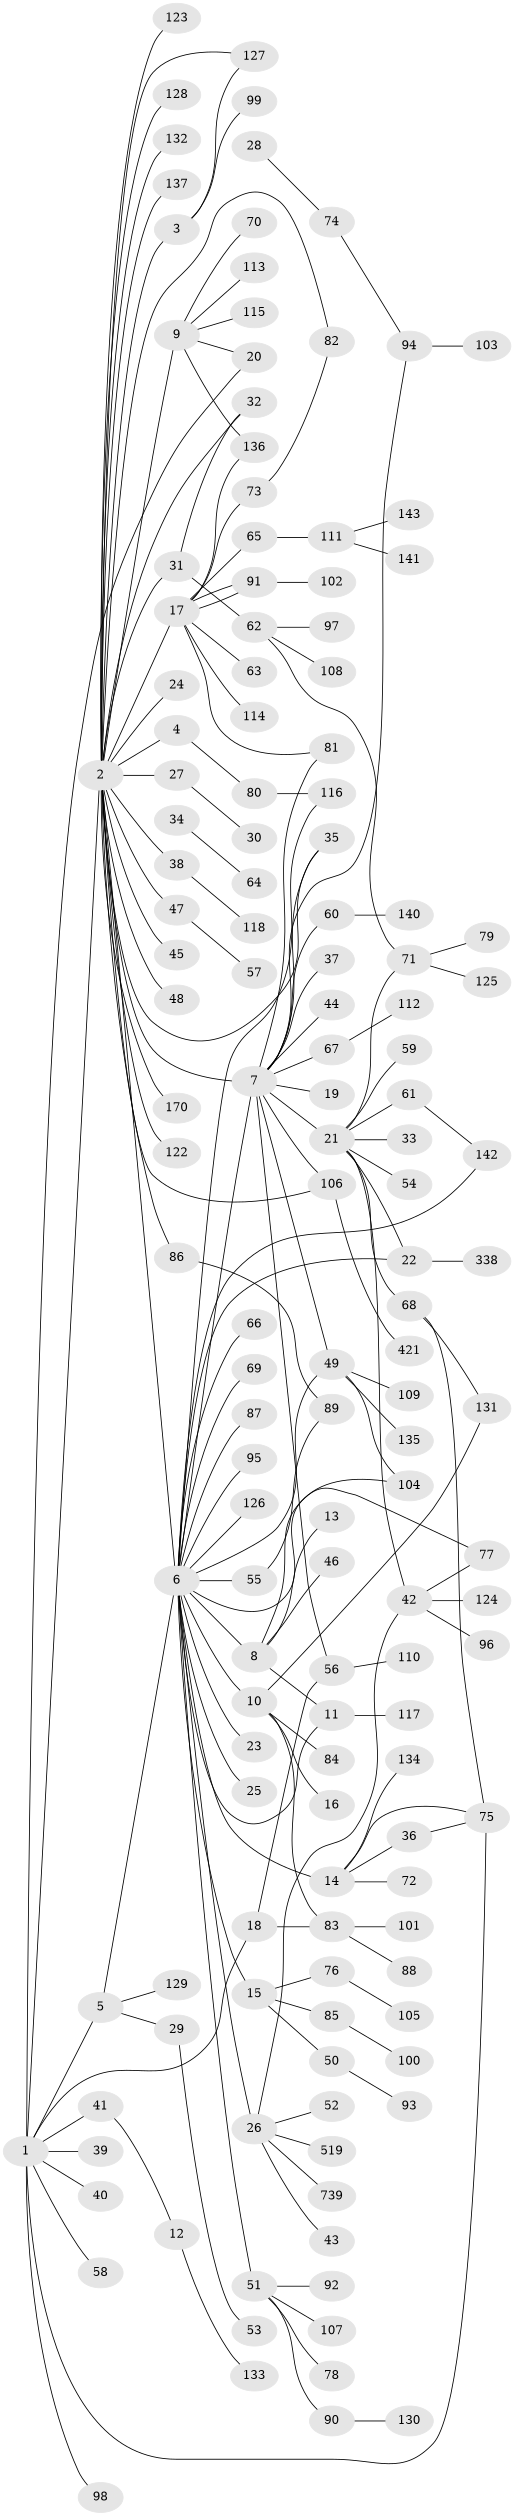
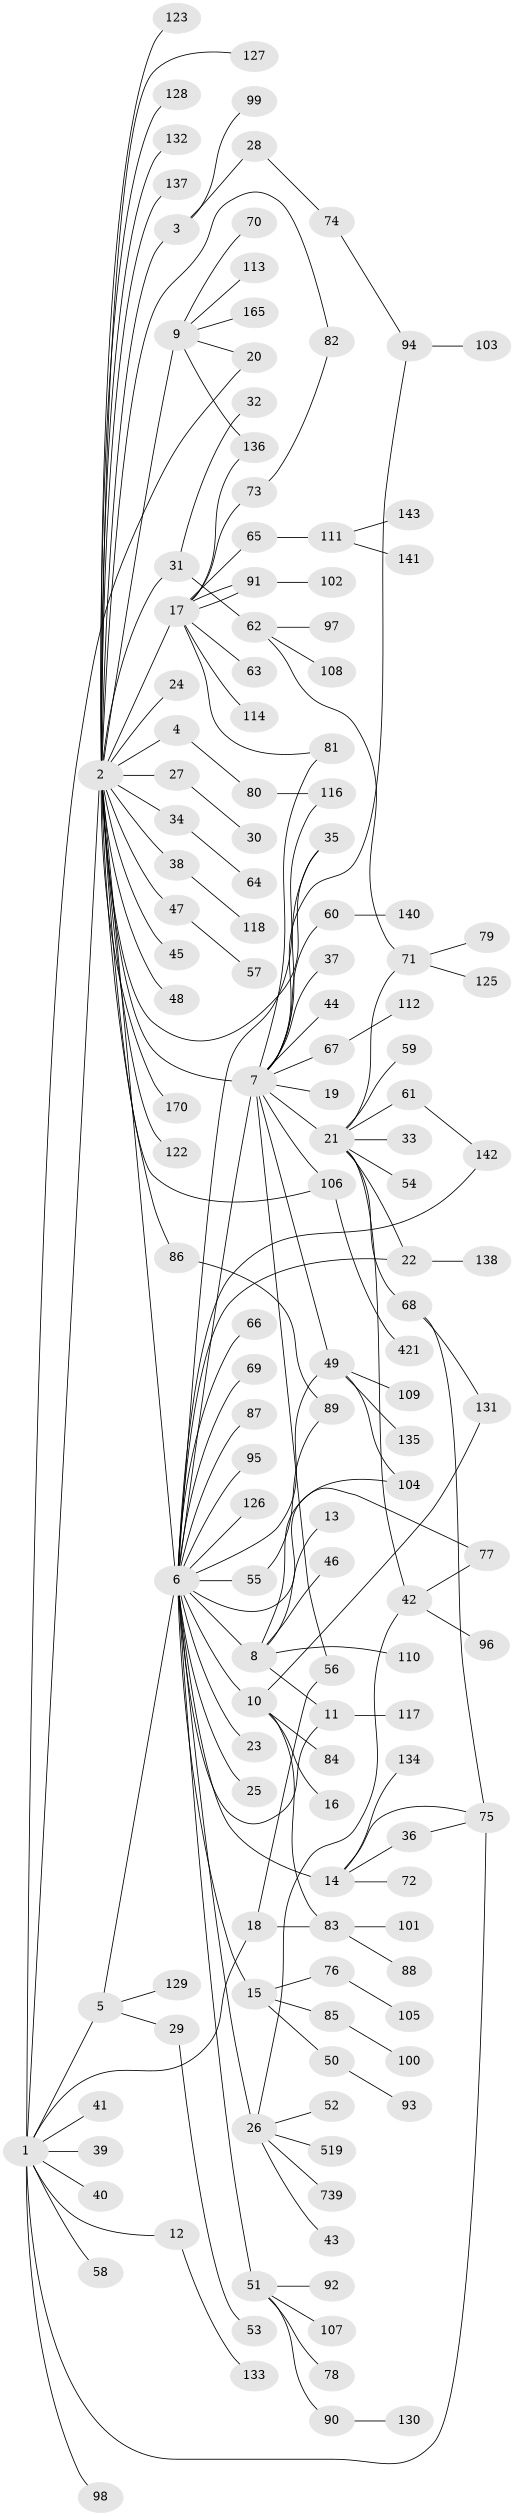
(216, 143) -> (217, 189)
(254, 313) -> (254, 313)
(142, 575) -> (139, 798)
(487, 1261) -> (487, 1261)
(487, 1601) -> none
(370, 1664) -> (331, 1647)
(146, 2167) -> (82, 2221)
